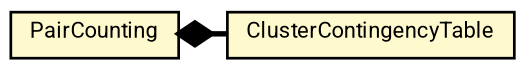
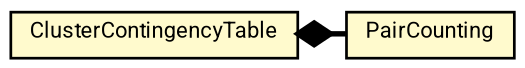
(219, 34) -> (338, 34)
